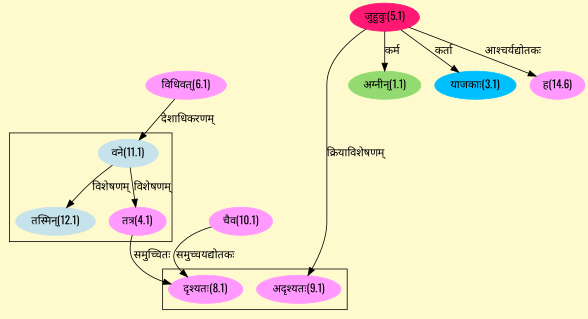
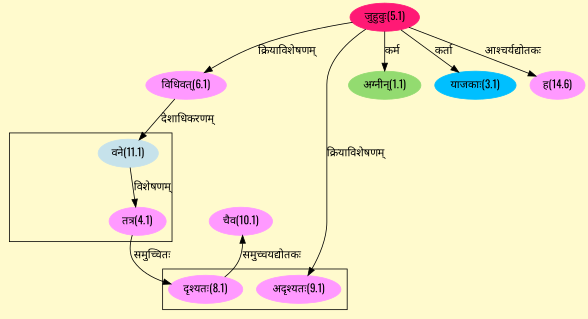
none -> (280, 38)
(56, 221) -> none
(182, 243) -> (238, 262)
